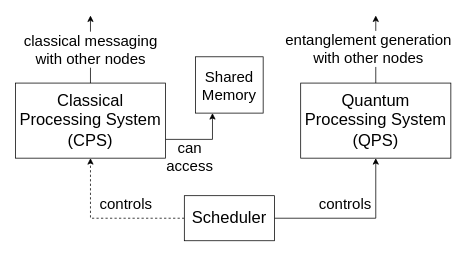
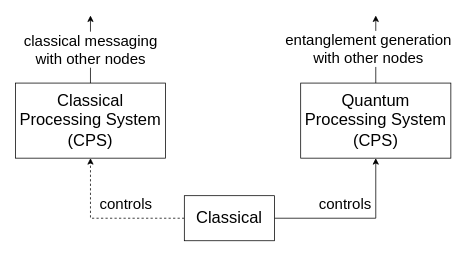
(229, 85) -> none
(375, 120) -> (375, 120)
(199, 139) -> none
(229, 218) -> (229, 218)
